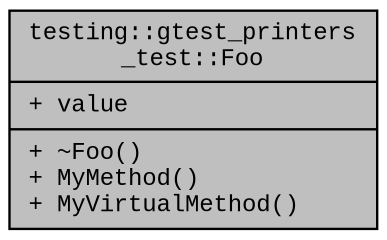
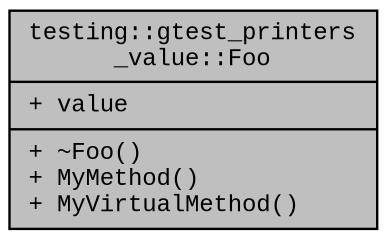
(193, 58) -> (193, 58)
